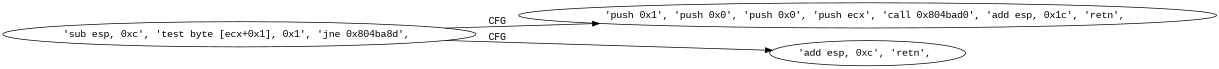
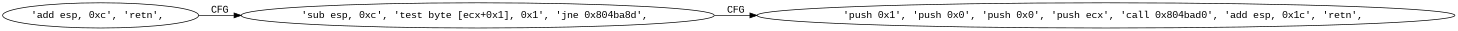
(605, 45) -> (216, 15)
